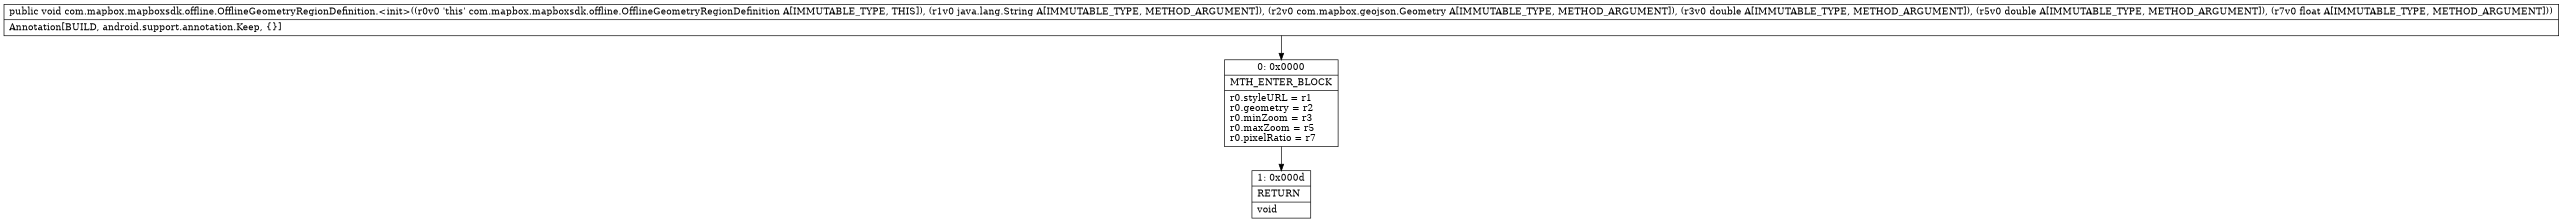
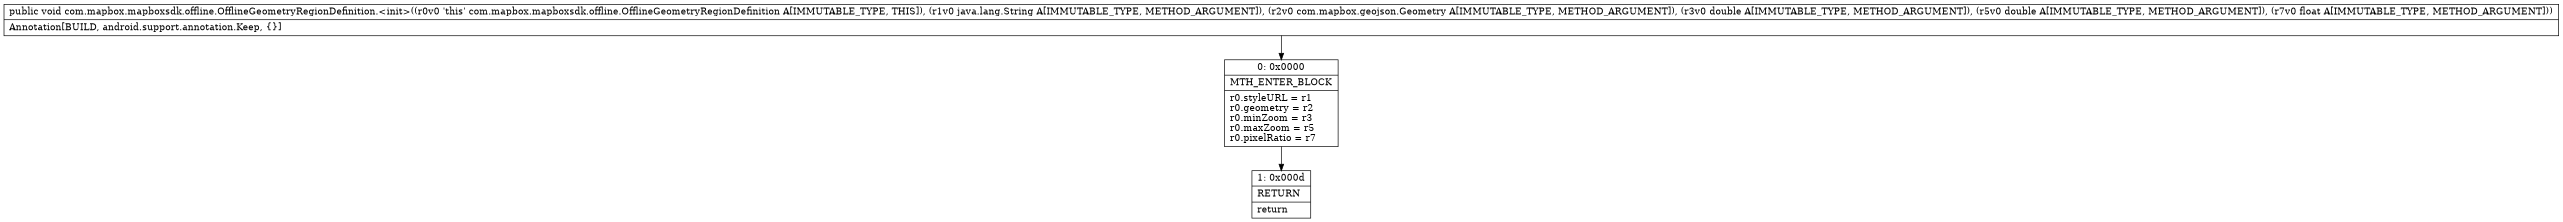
(1268, 210) -> (1273, 210)
